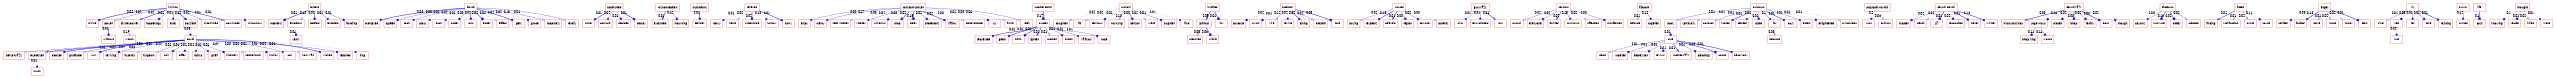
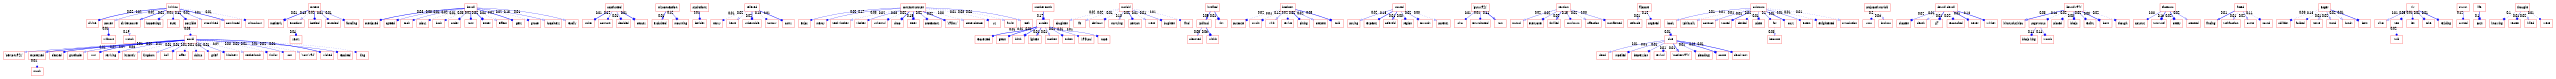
(2313, 15) -> (2313, 15)
